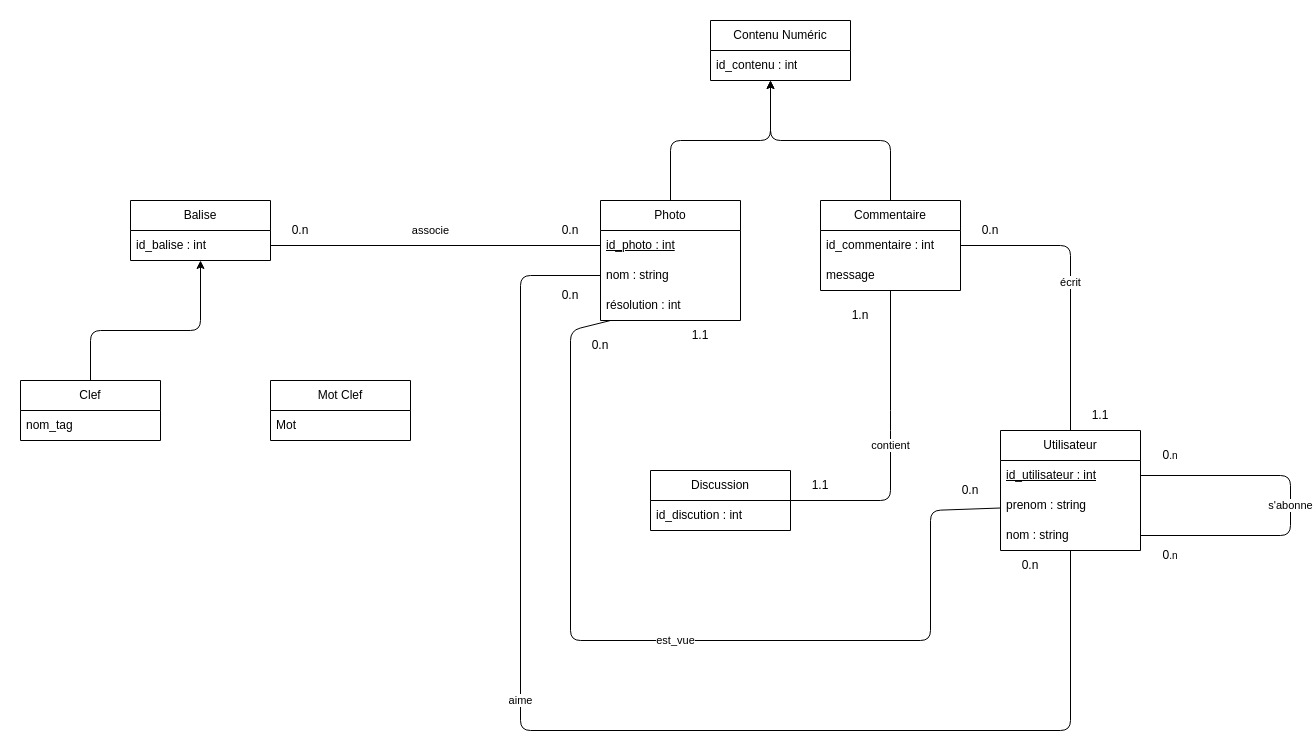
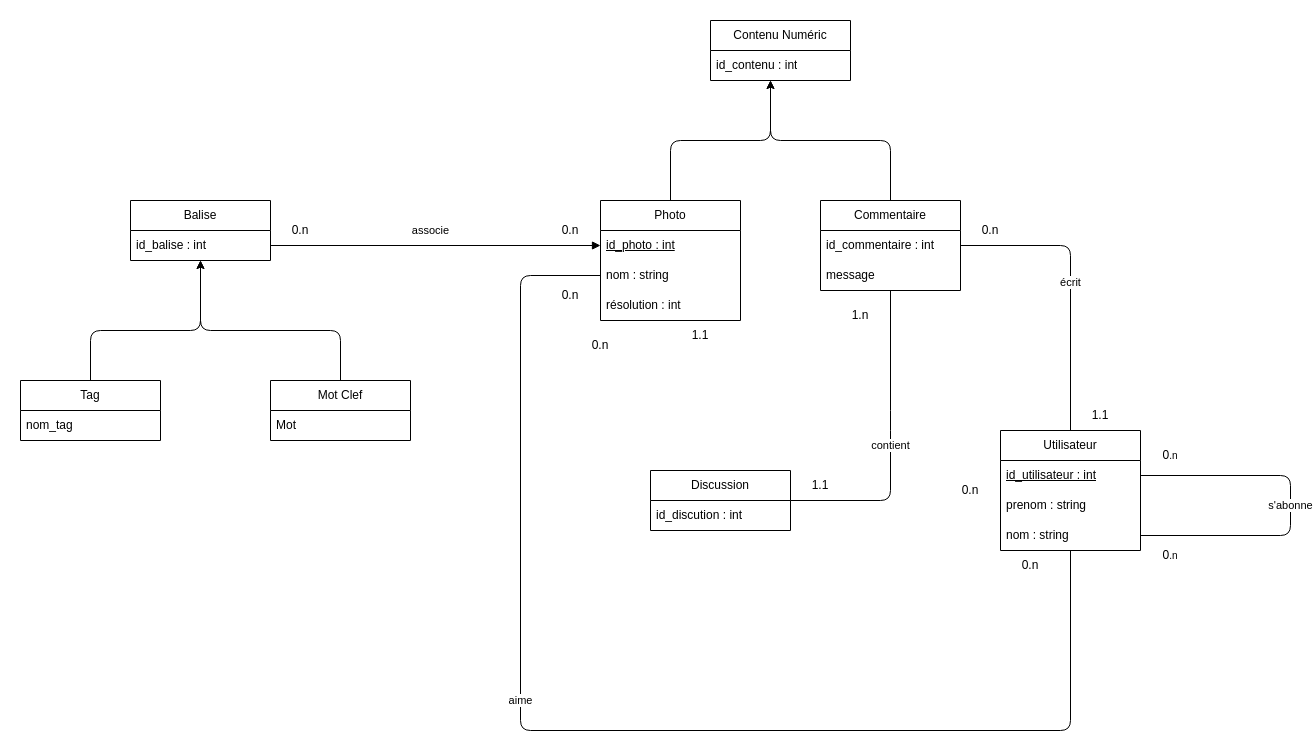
(594, 246) -> (591, 246)
none -> (293, 331)
(91, 396) -> (91, 396)
(677, 641) -> none
